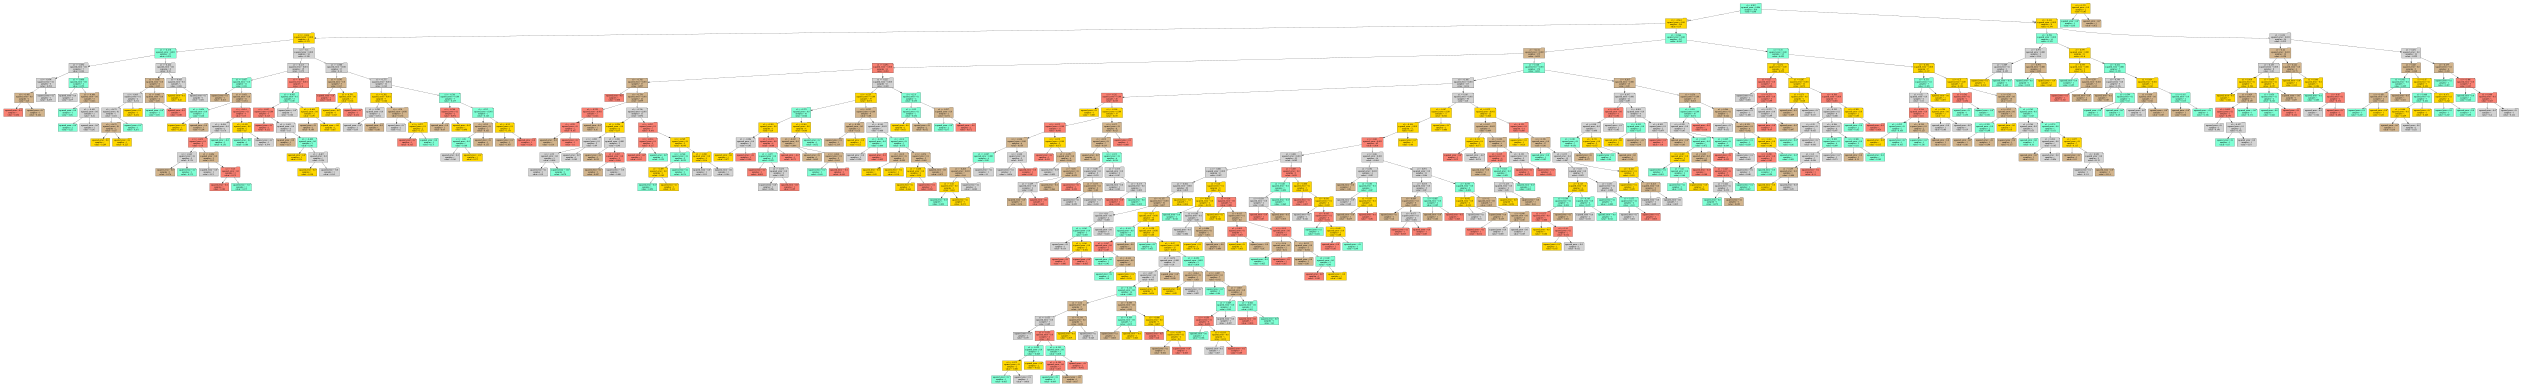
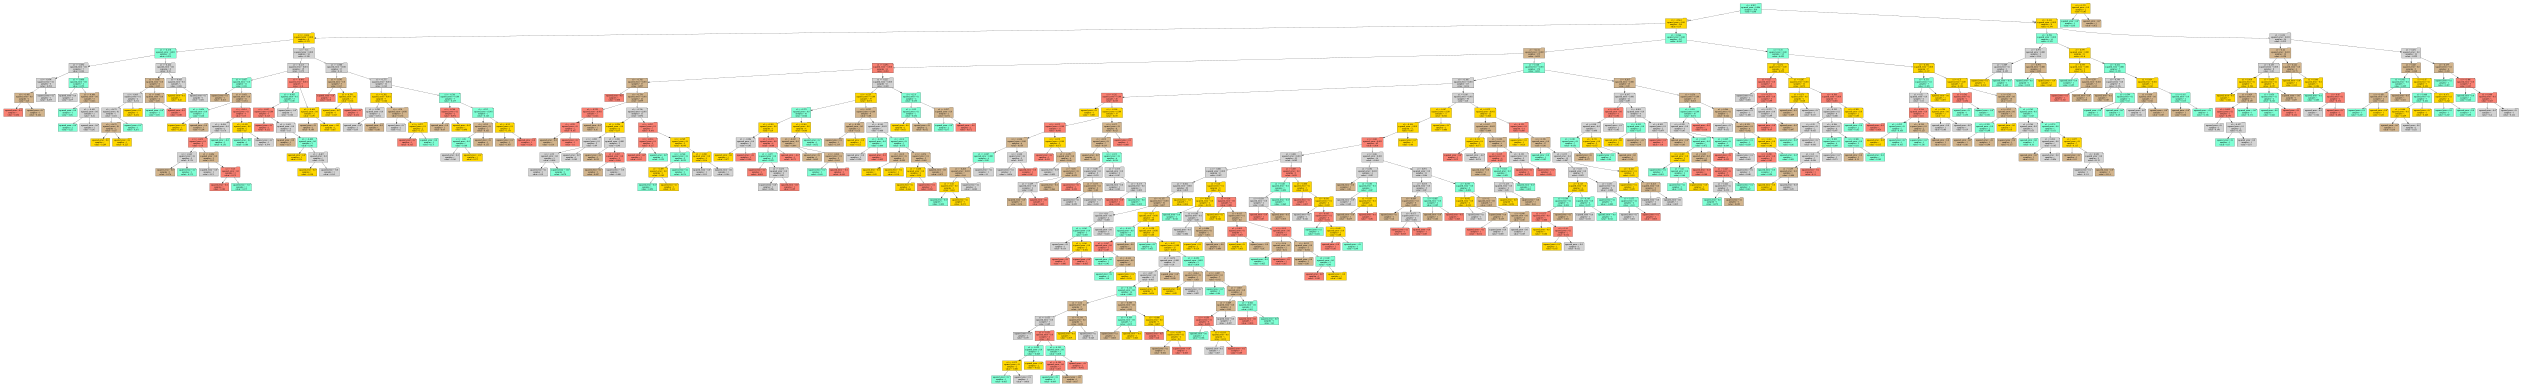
(299, 105) -> (304, 97)
(1226, 306) -> (1226, 306)
